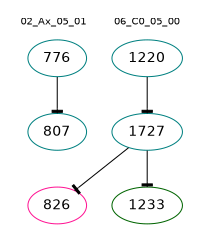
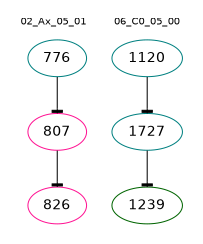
(147, 58) -> (147, 58)
(57, 132) -> (57, 132)
(110, 163) -> (57, 166)
(147, 205) -> (147, 205)
